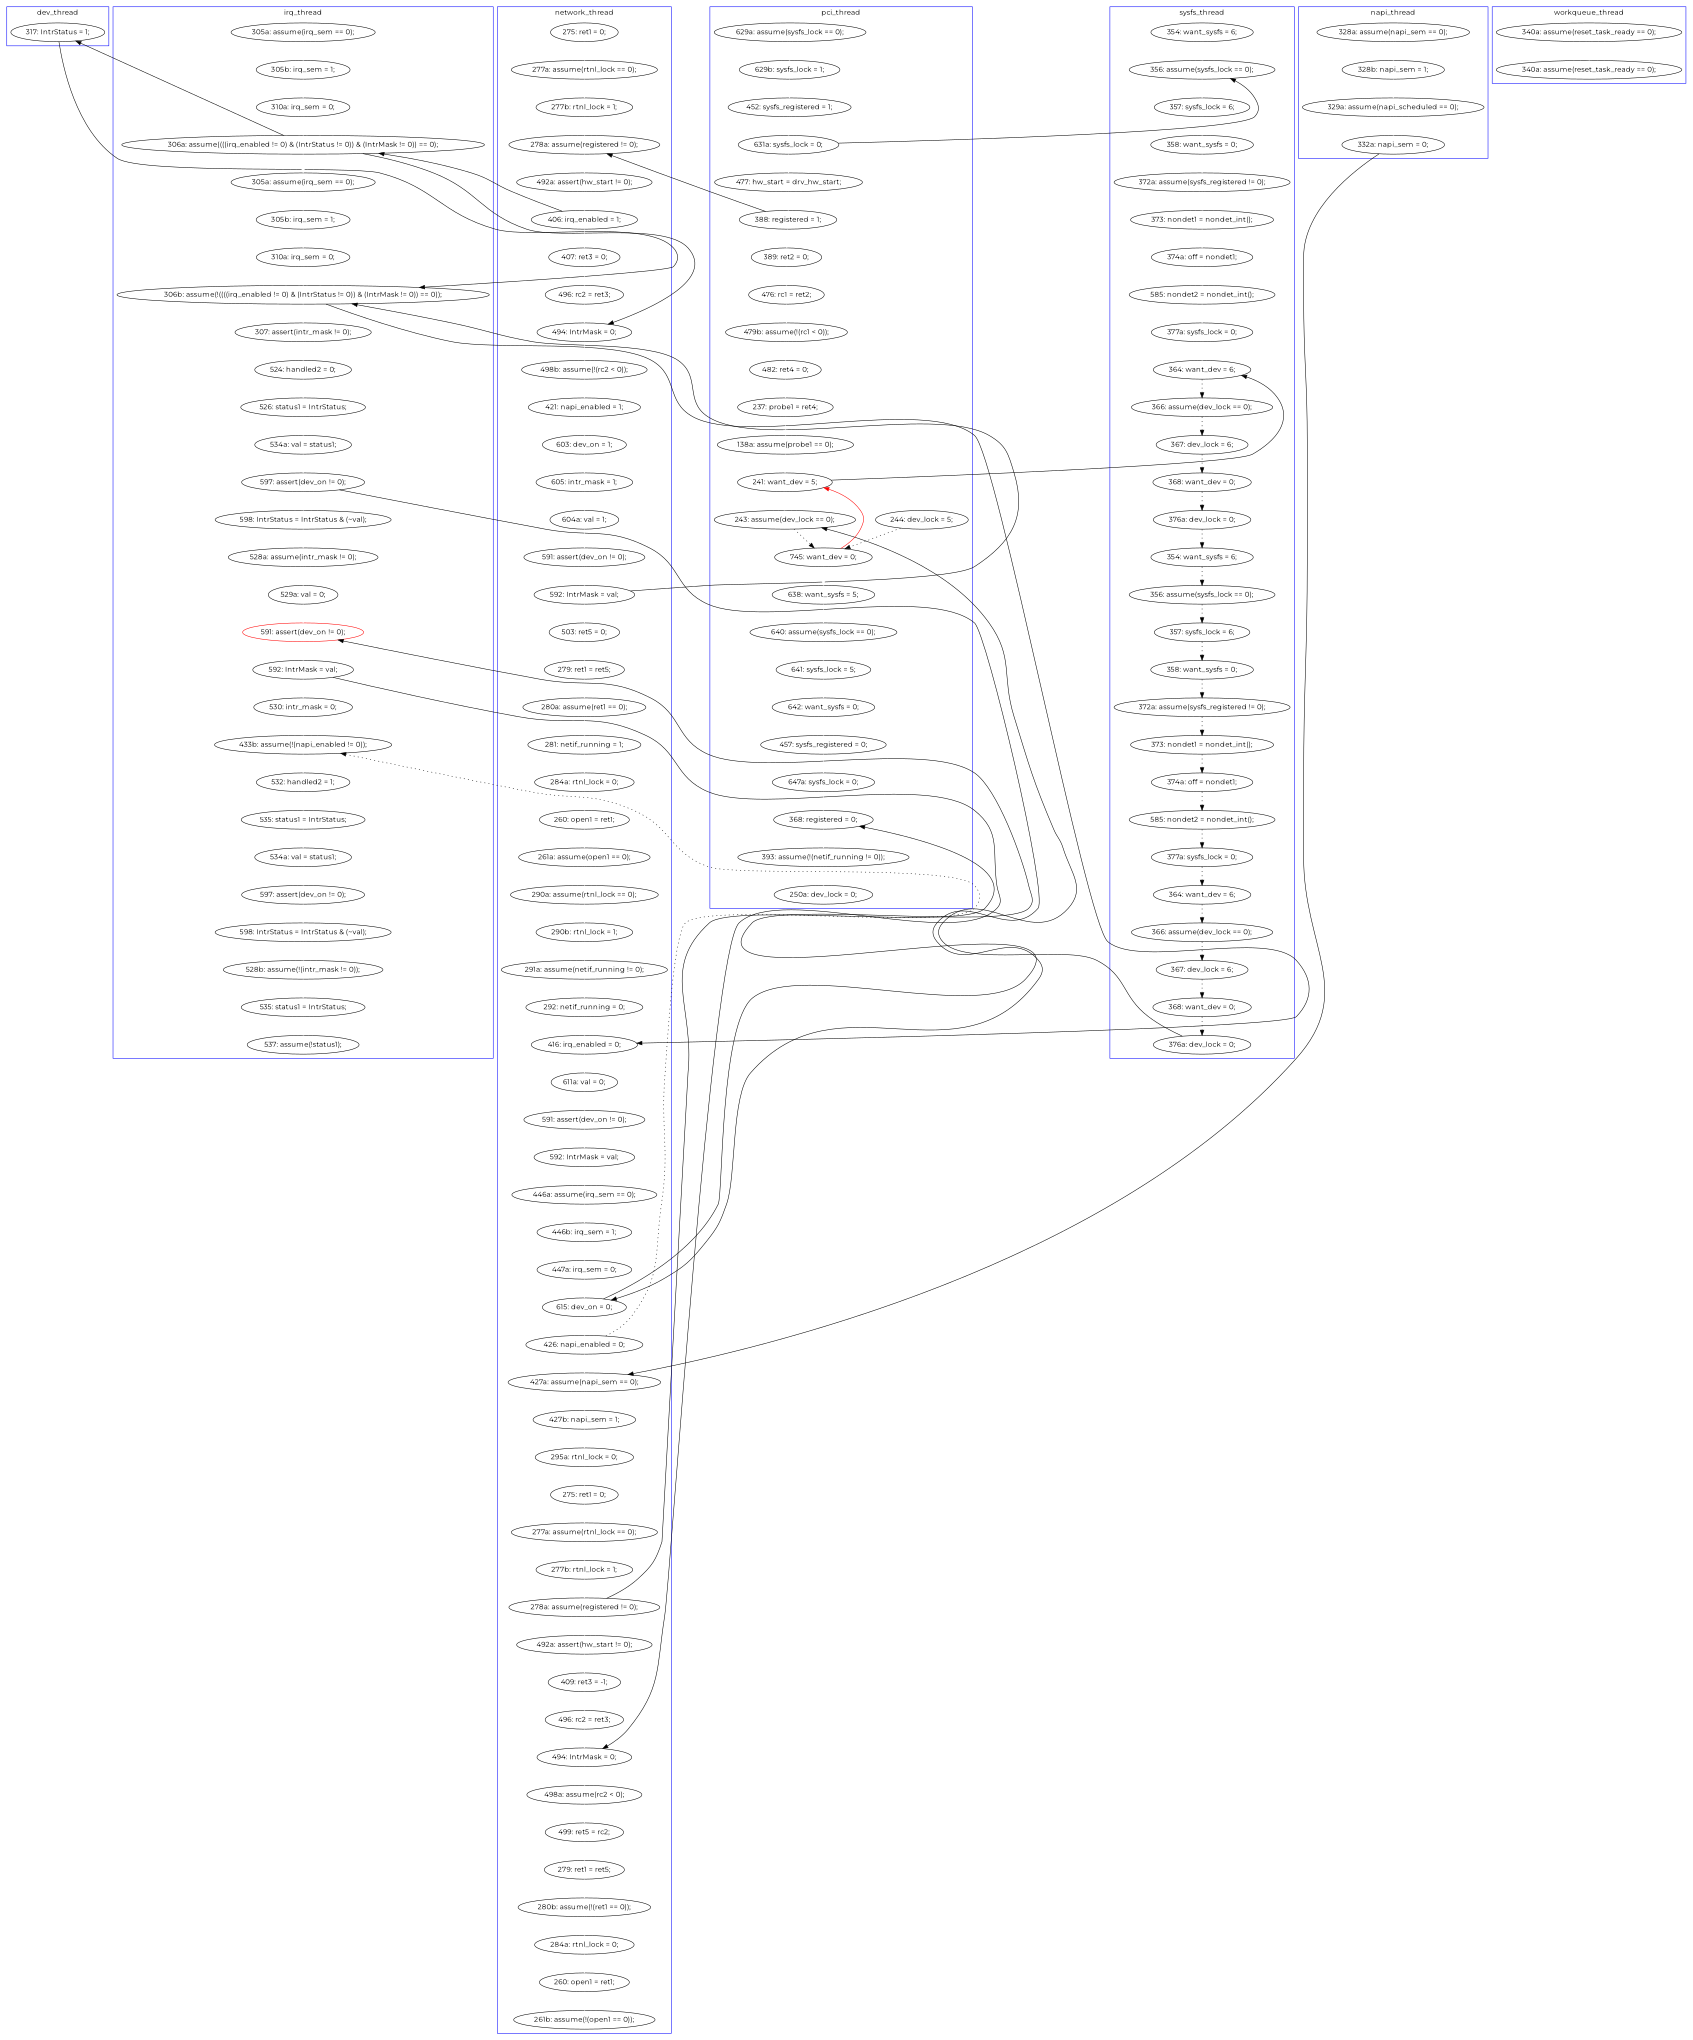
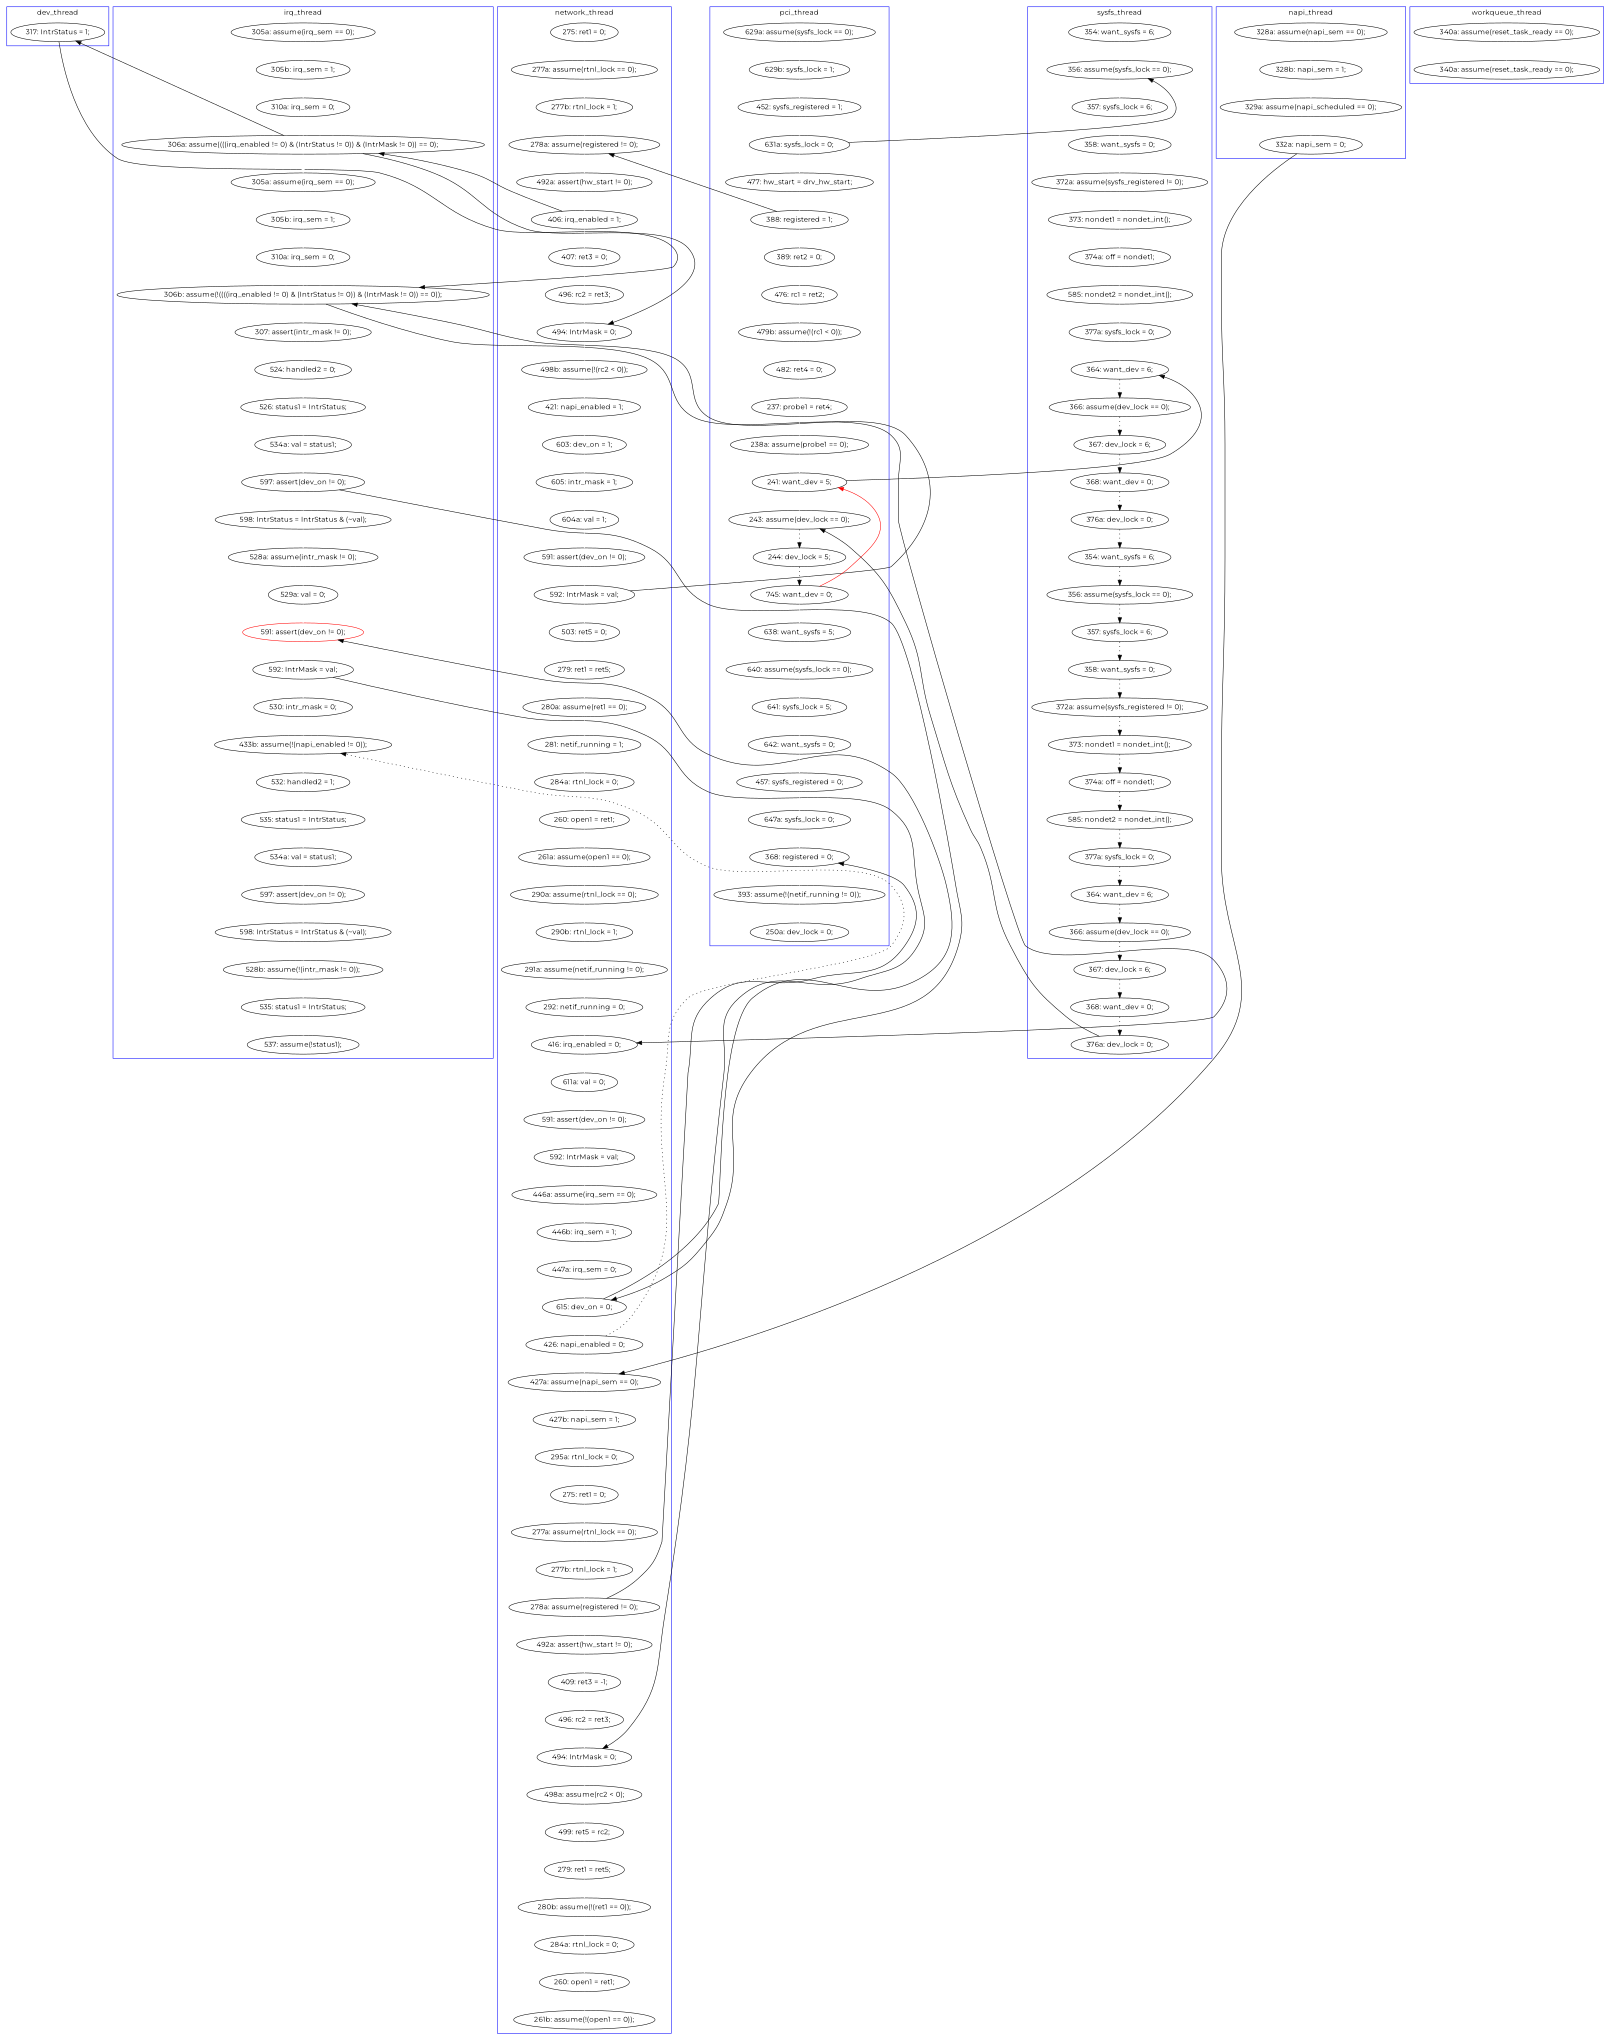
(785, 445) -> (799, 445)
(802, 537) -> (799, 536)
